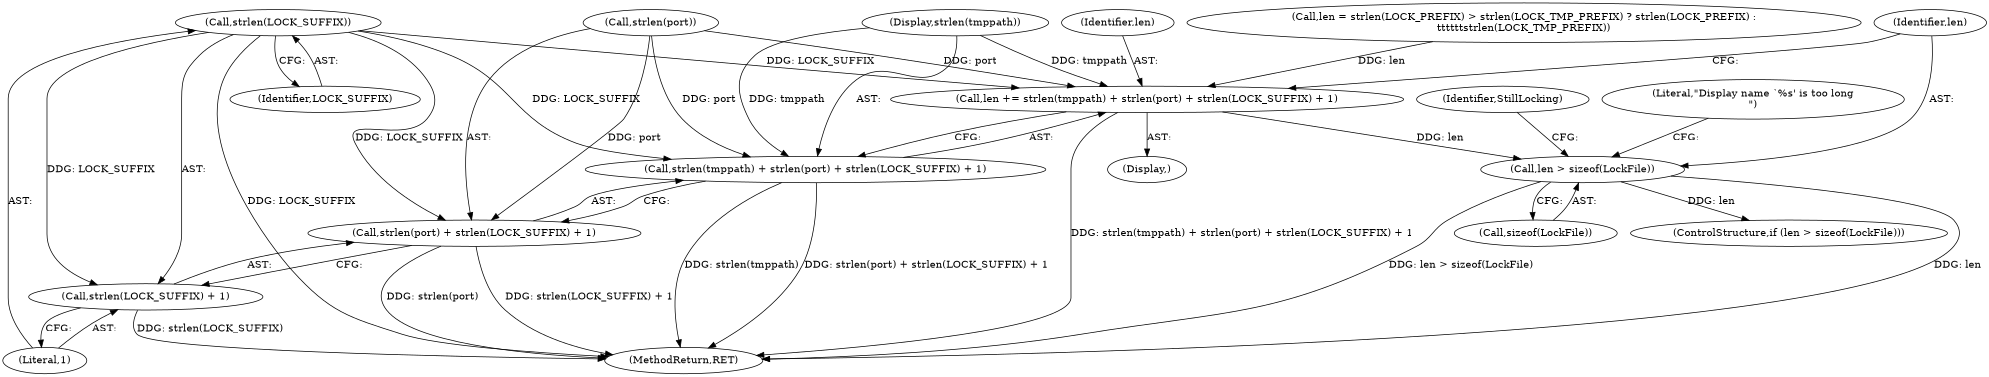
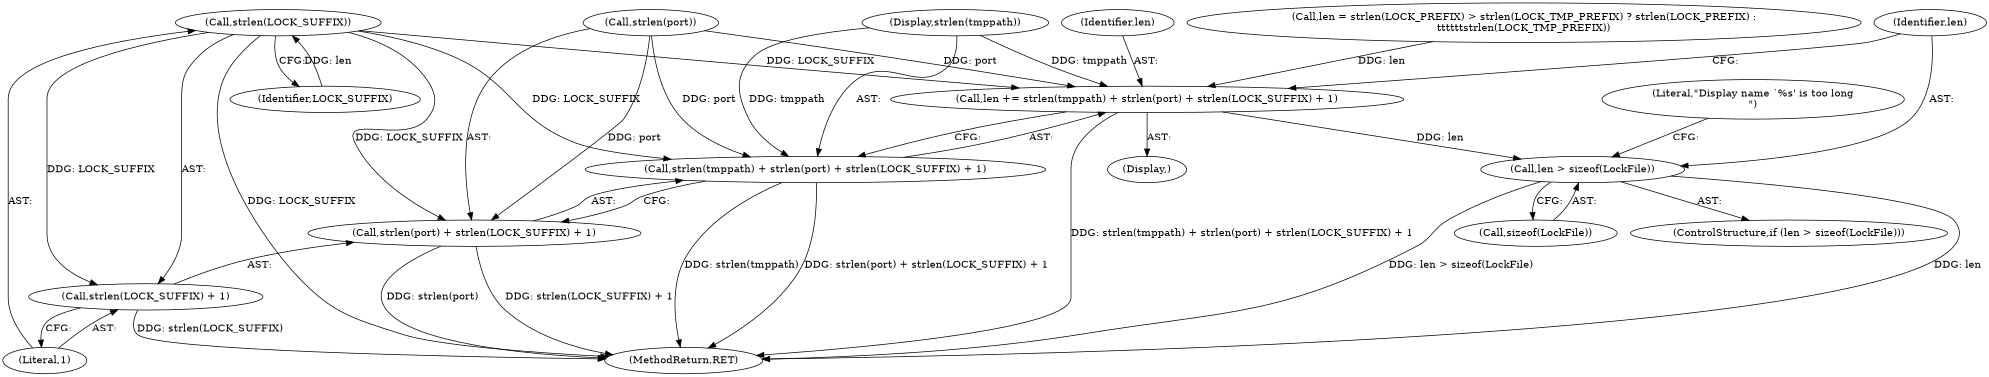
(328, 61) -> (328, 61)
(1503, 99) -> none
(1711, 201) -> (1711, 201)
(310, 264) -> none
